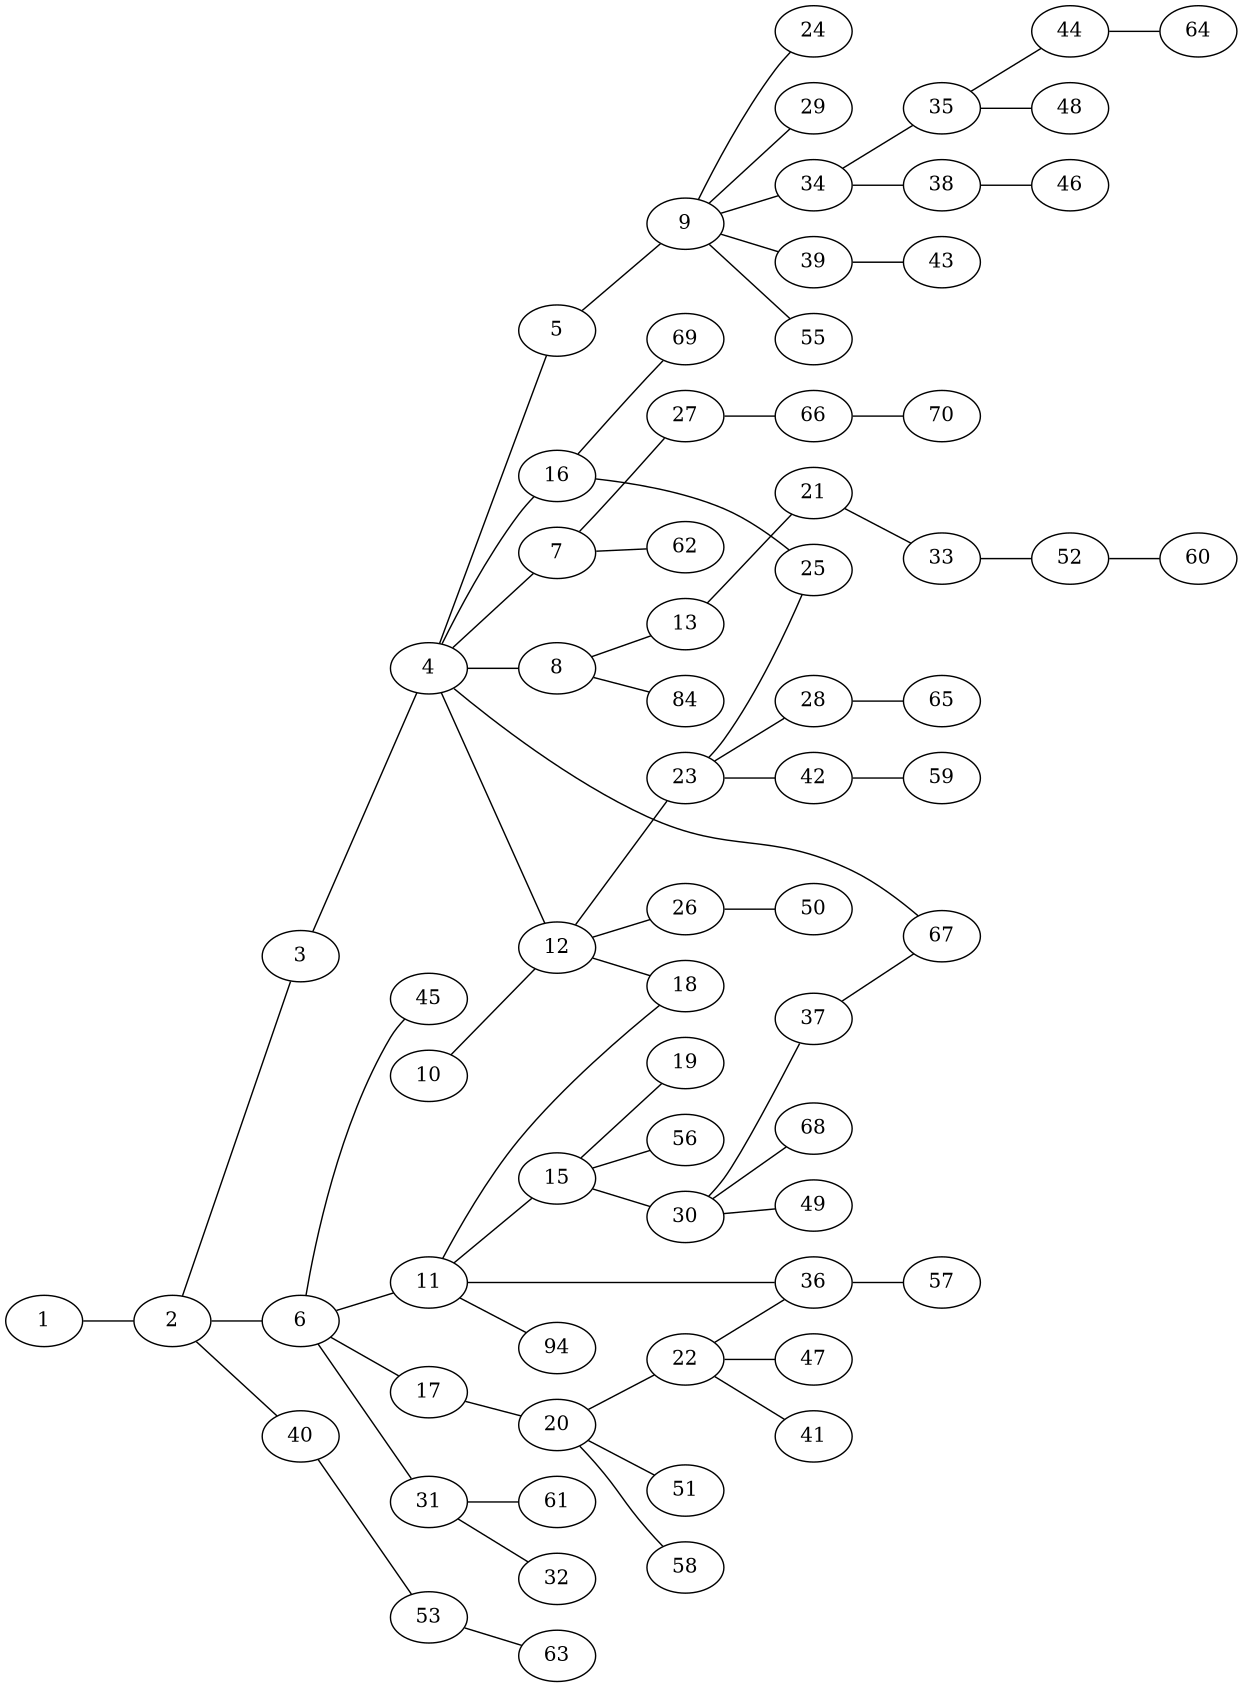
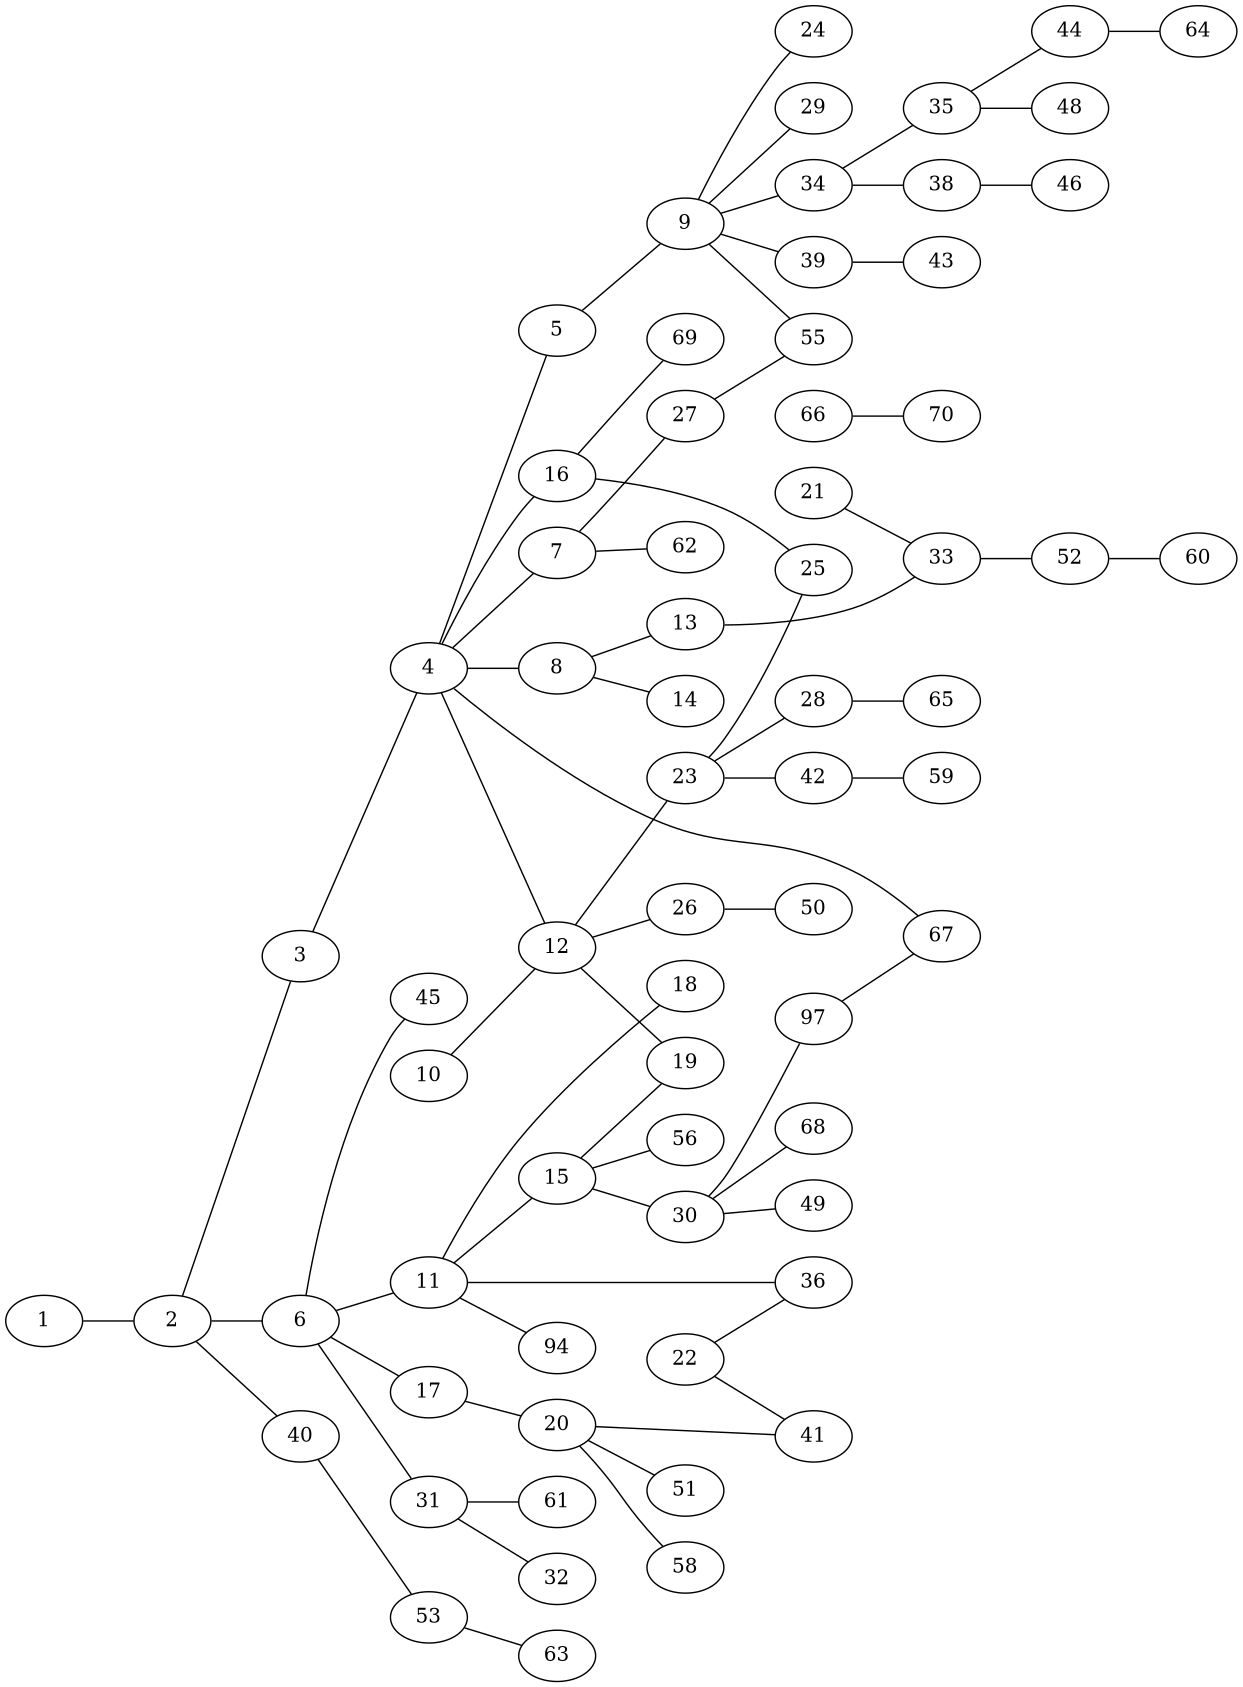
(750, 416) -> (750, 378)
(750, 559) -> (824, 616)
(685, 701) -> (685, 701)
(622, 967) -> (621, 1005)
(814, 1019) -> (814, 1019)
(942, 1282) -> none
(814, 1359) -> none
(621, 1392) -> (686, 1431)
